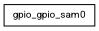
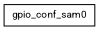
(49, 15) -> (49, 15)
